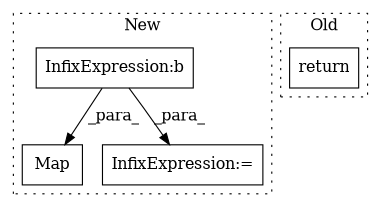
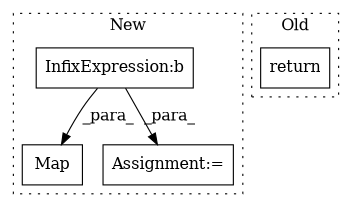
(183, 165) -> (168, 165)
